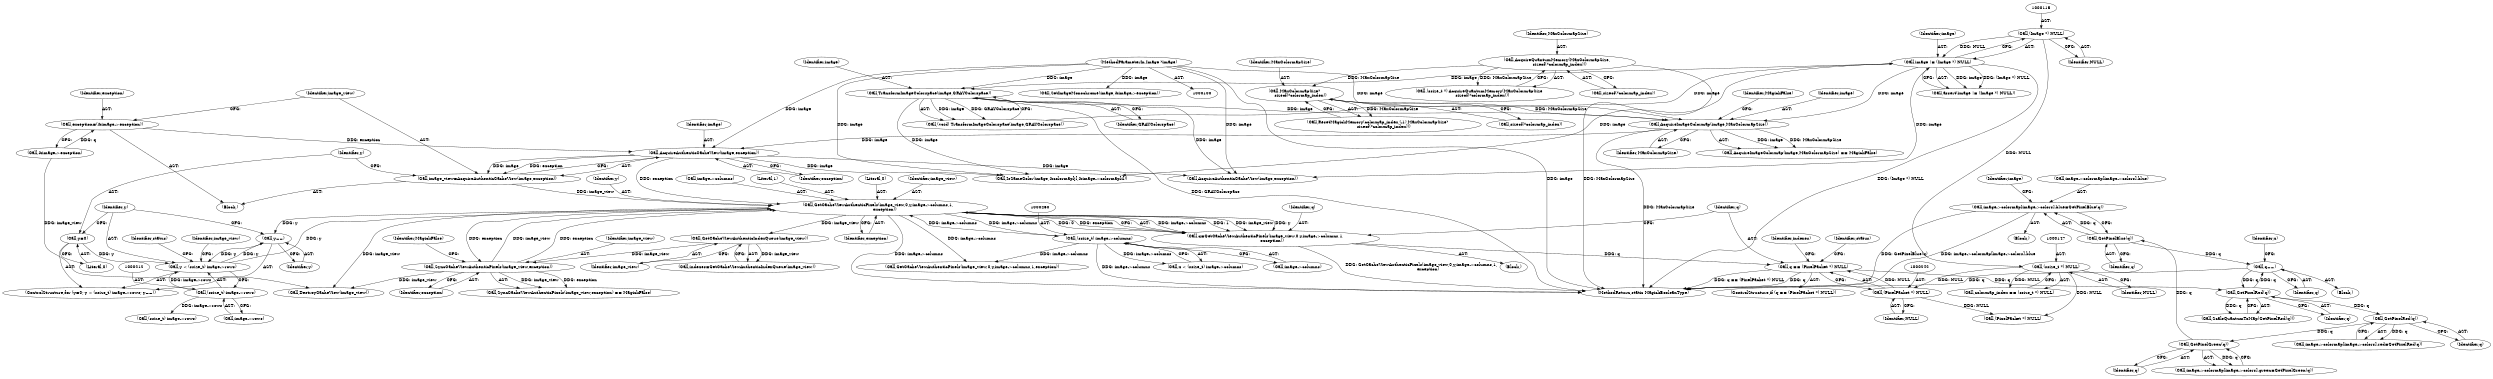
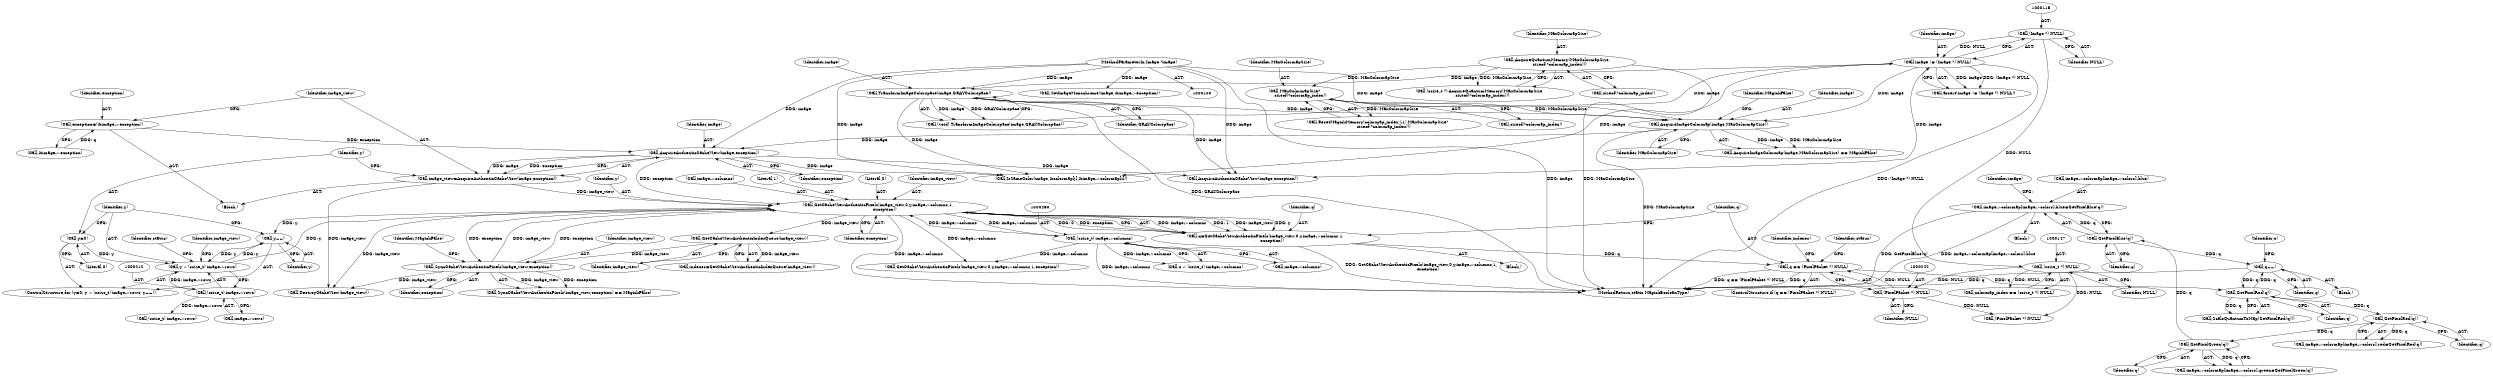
(126, 277) -> (343, 198)
